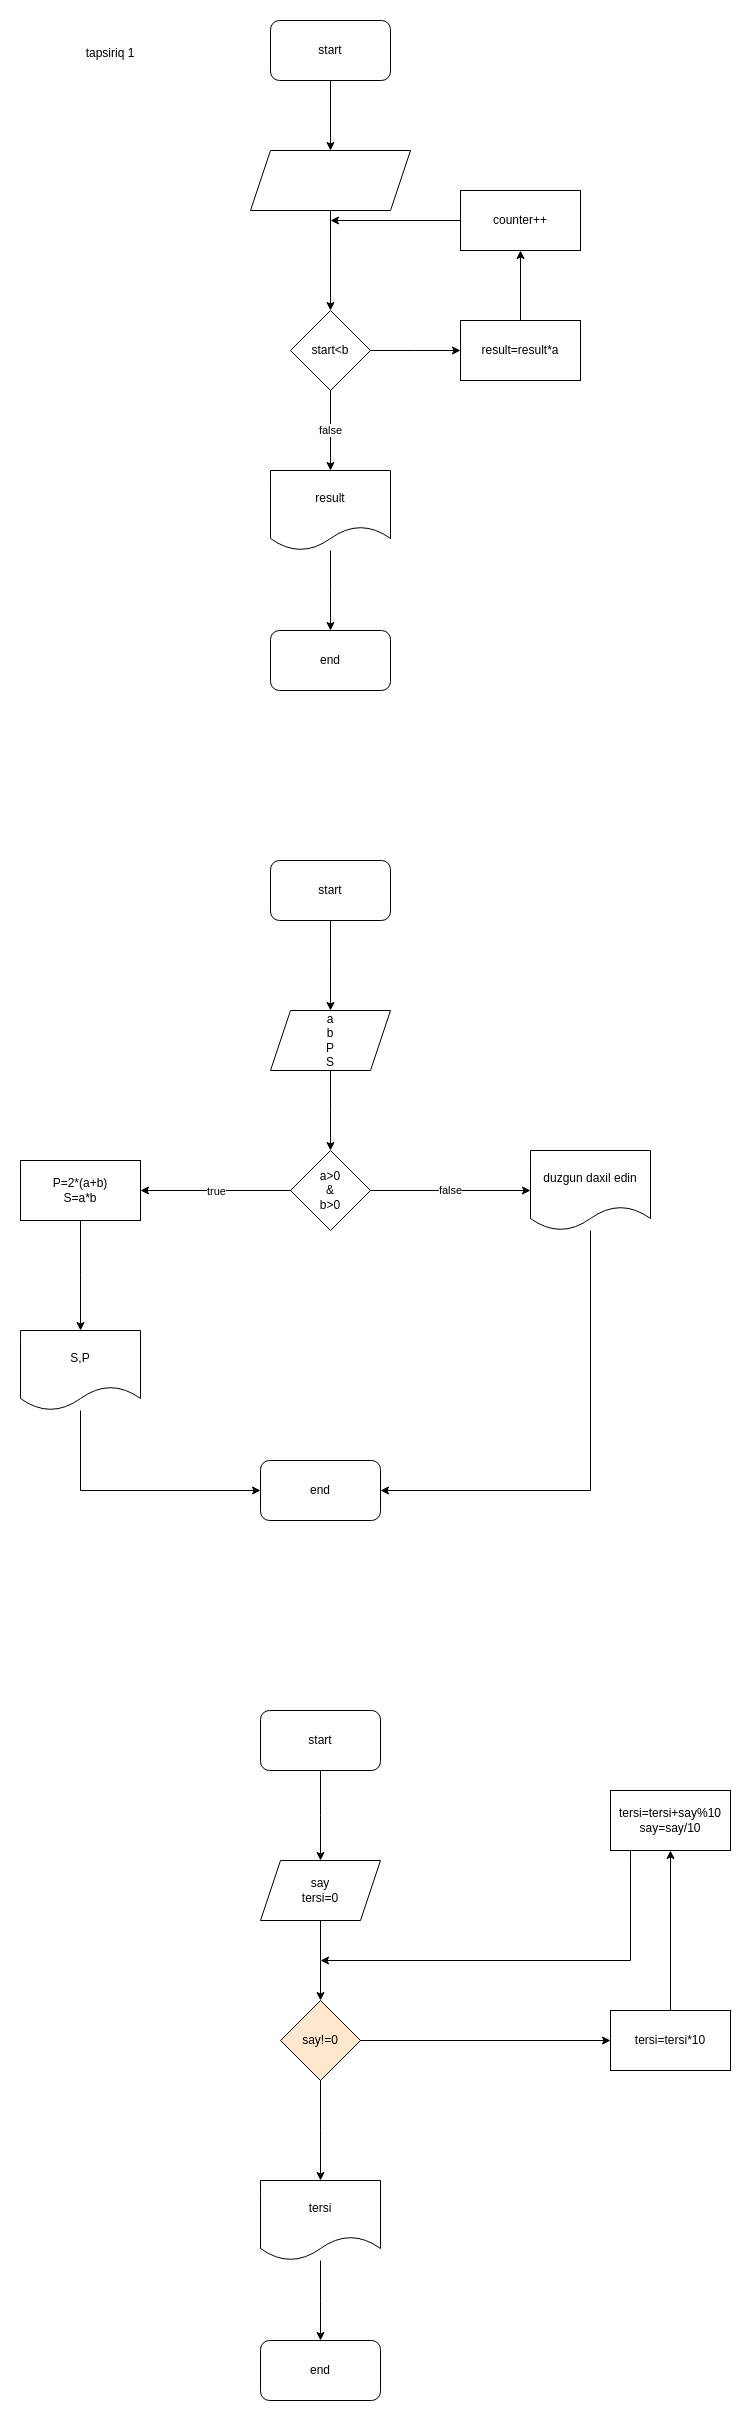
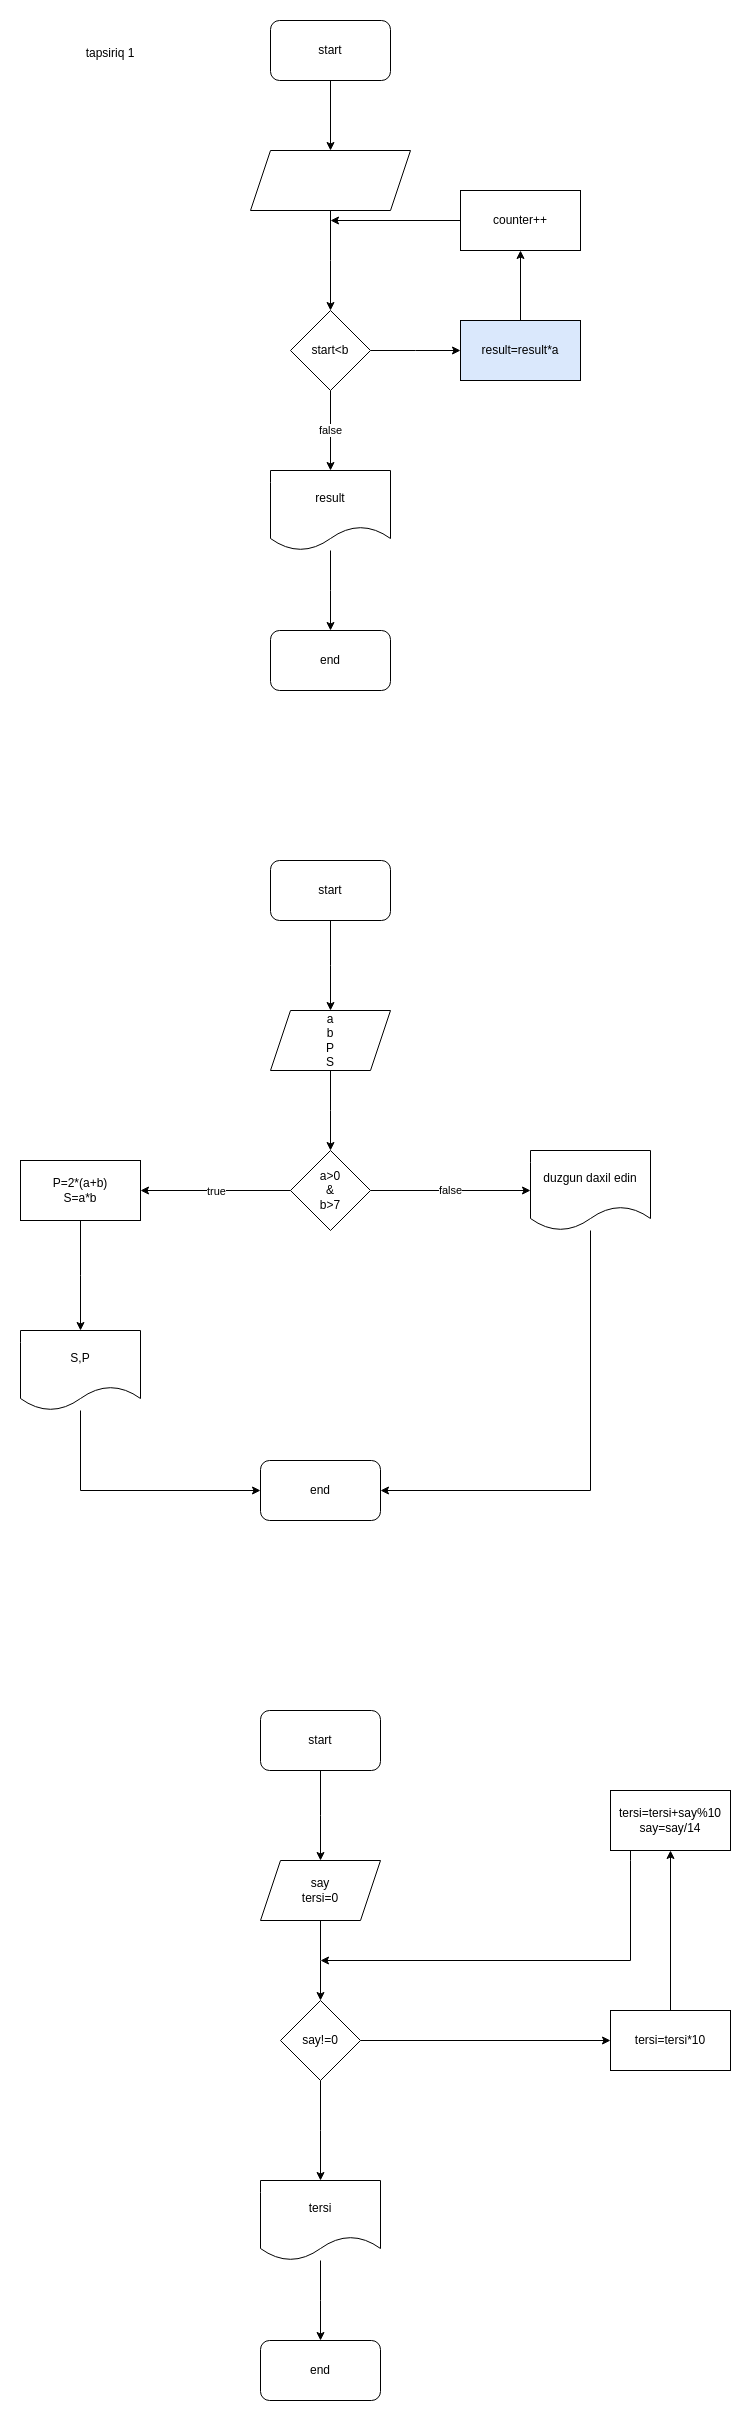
(521, 351) -> (521, 351)
(331, 1191) -> (331, 1191)
(671, 1821) -> (671, 1821)
(321, 2041) -> (321, 2041)
